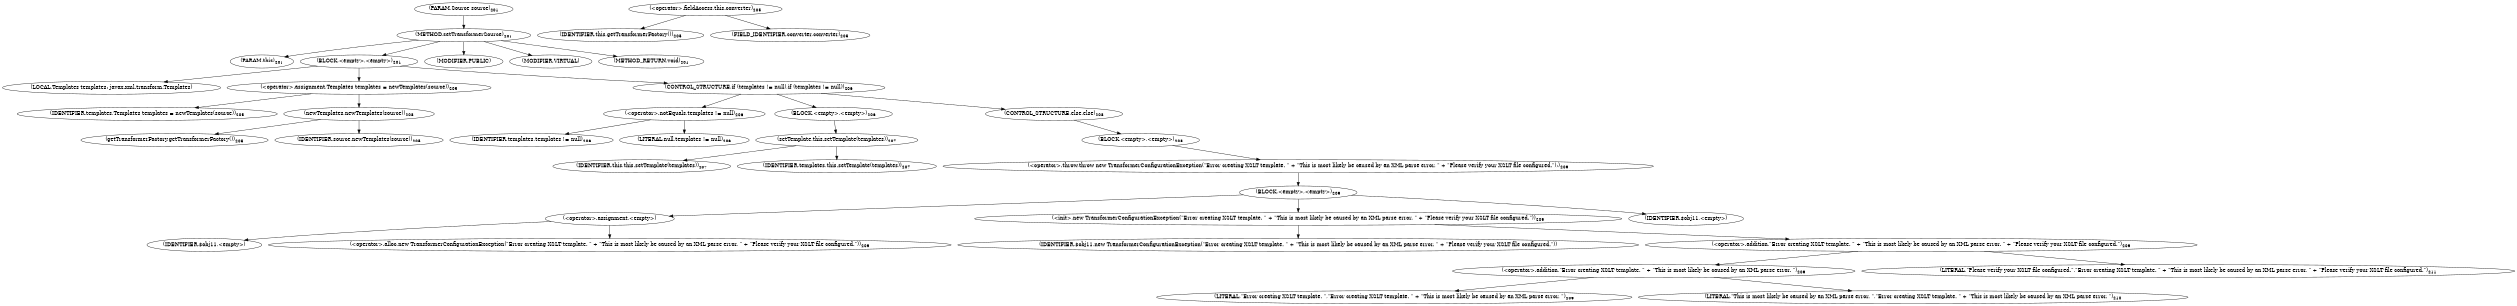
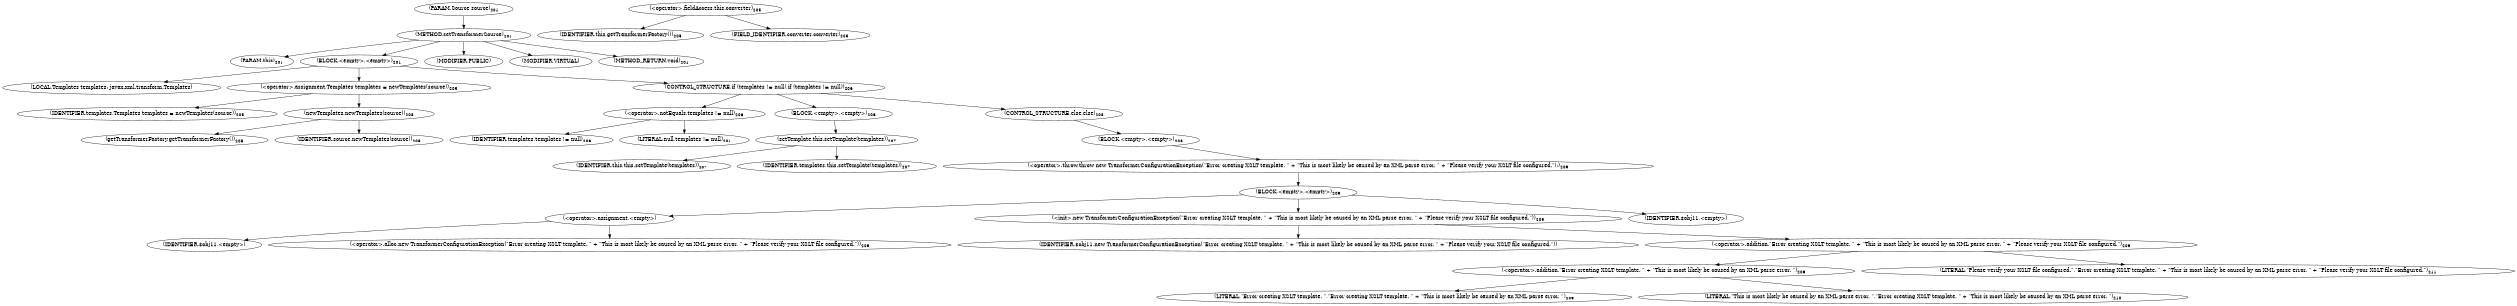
(727, 140) -> (727, 140)
